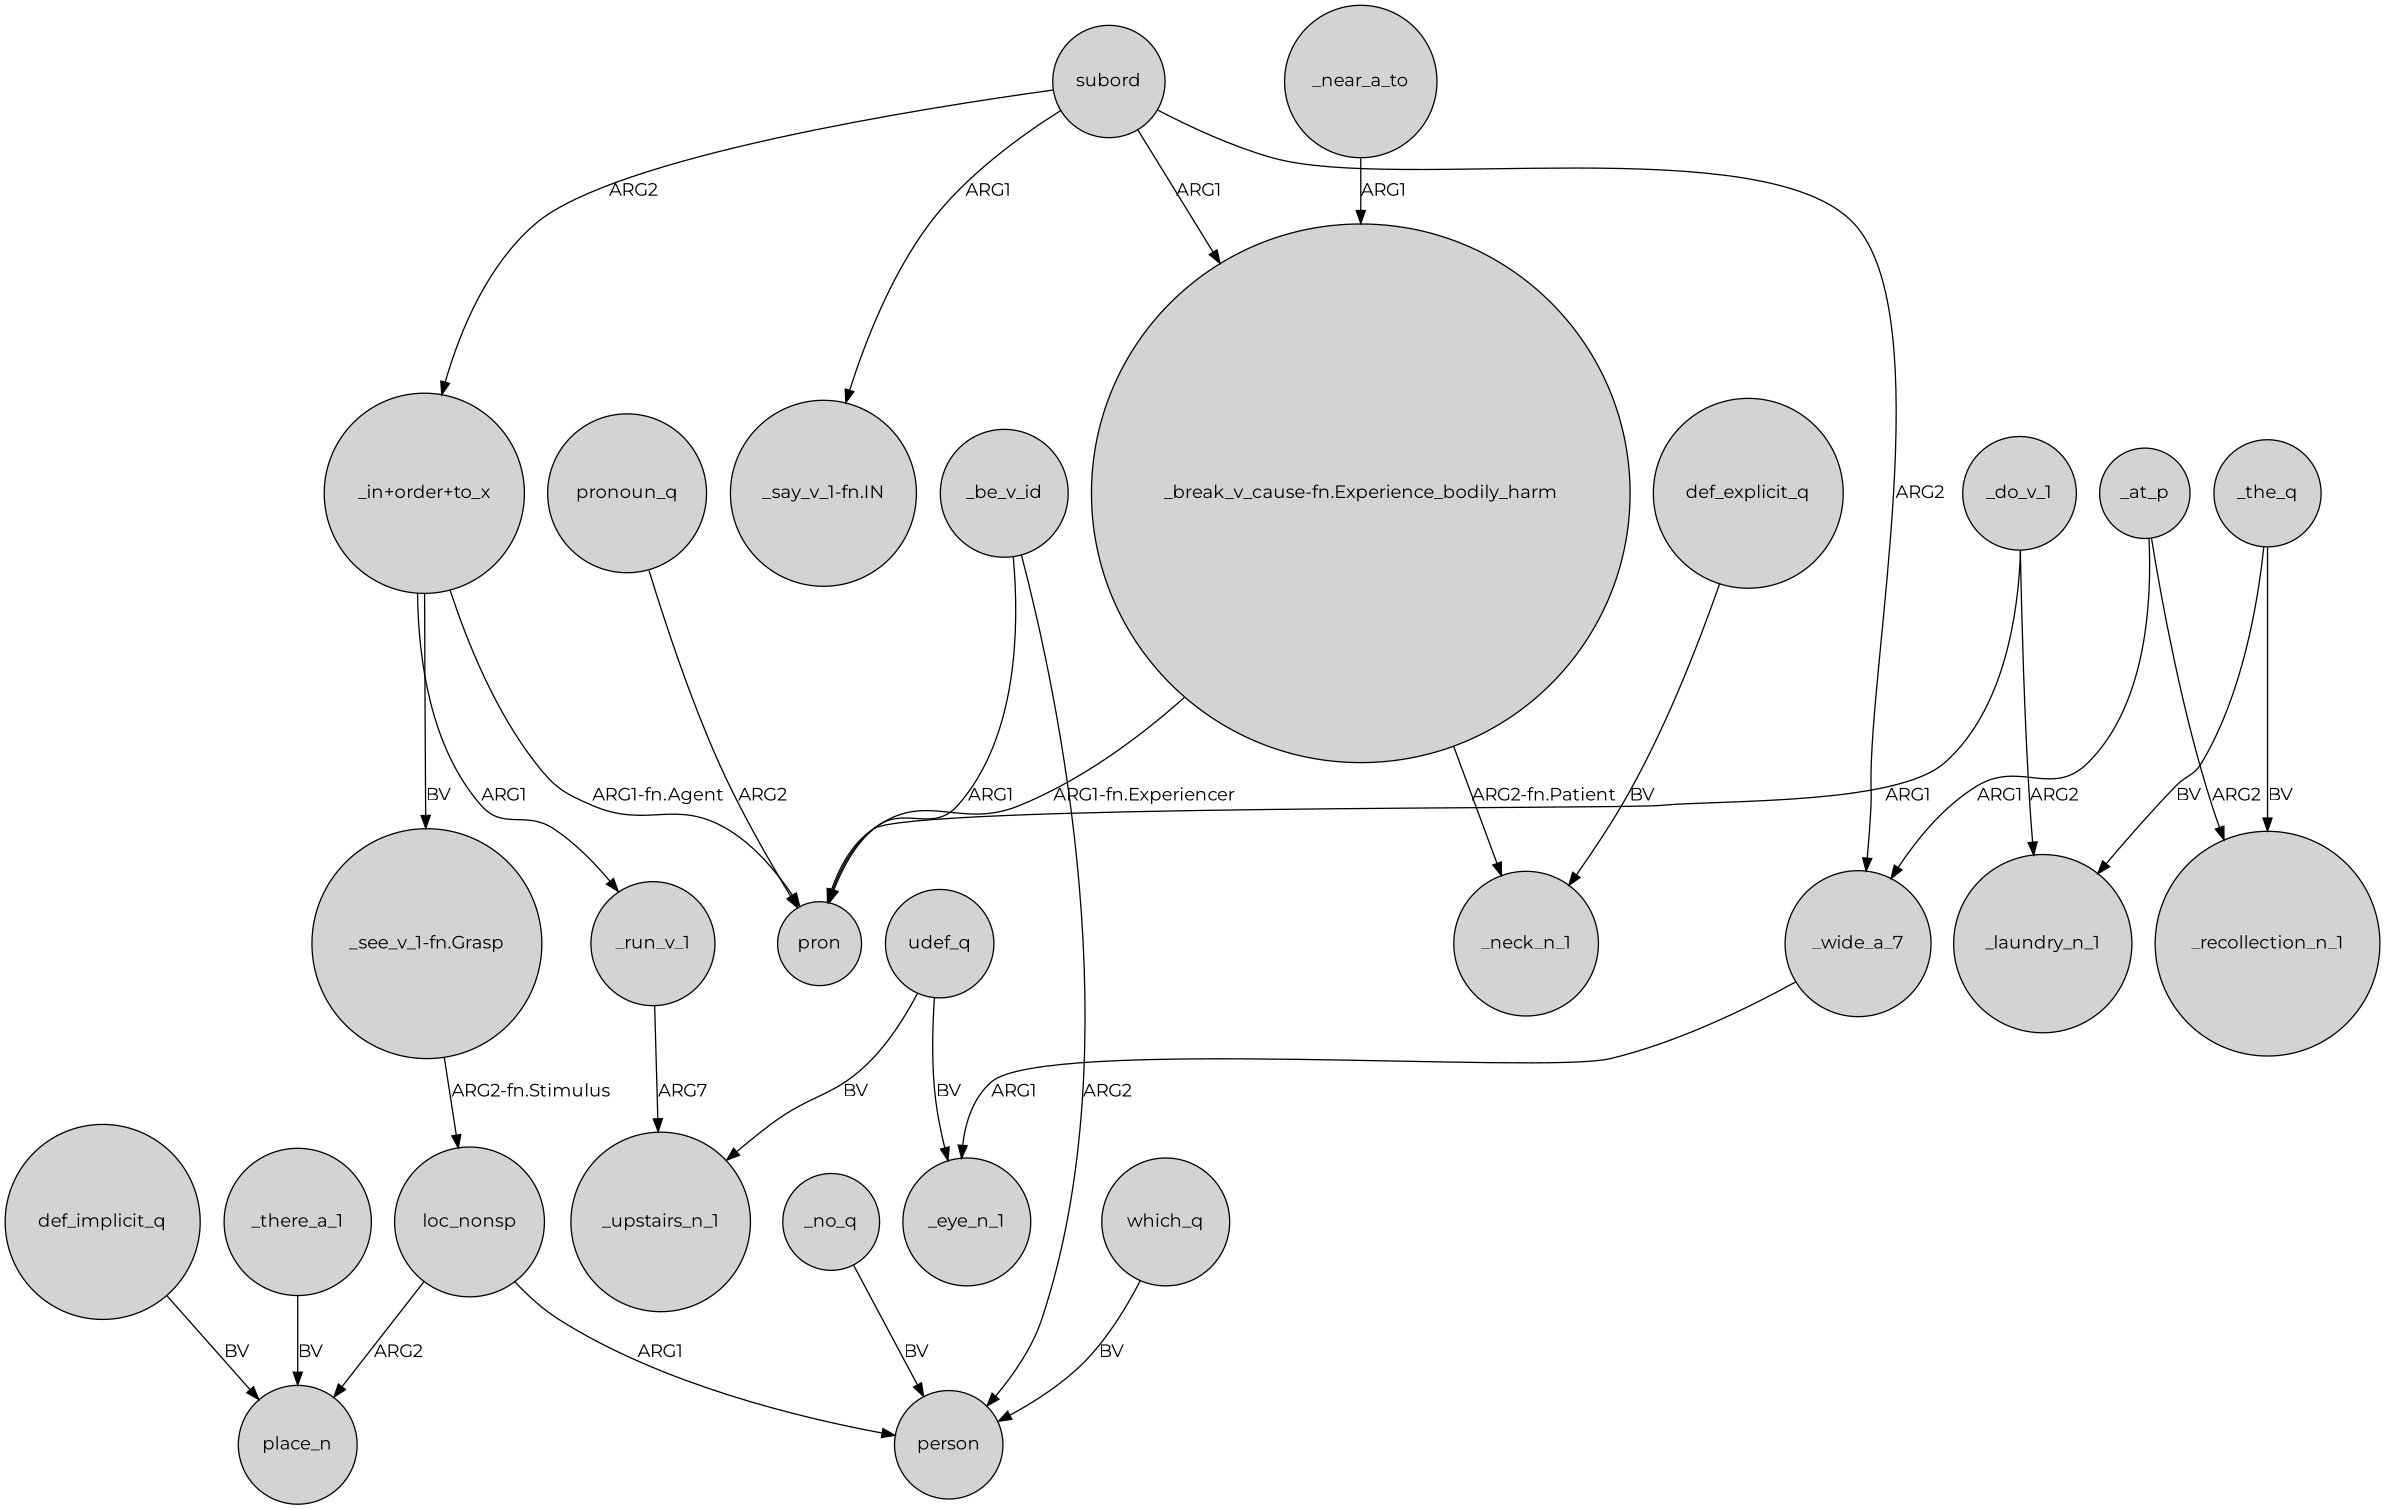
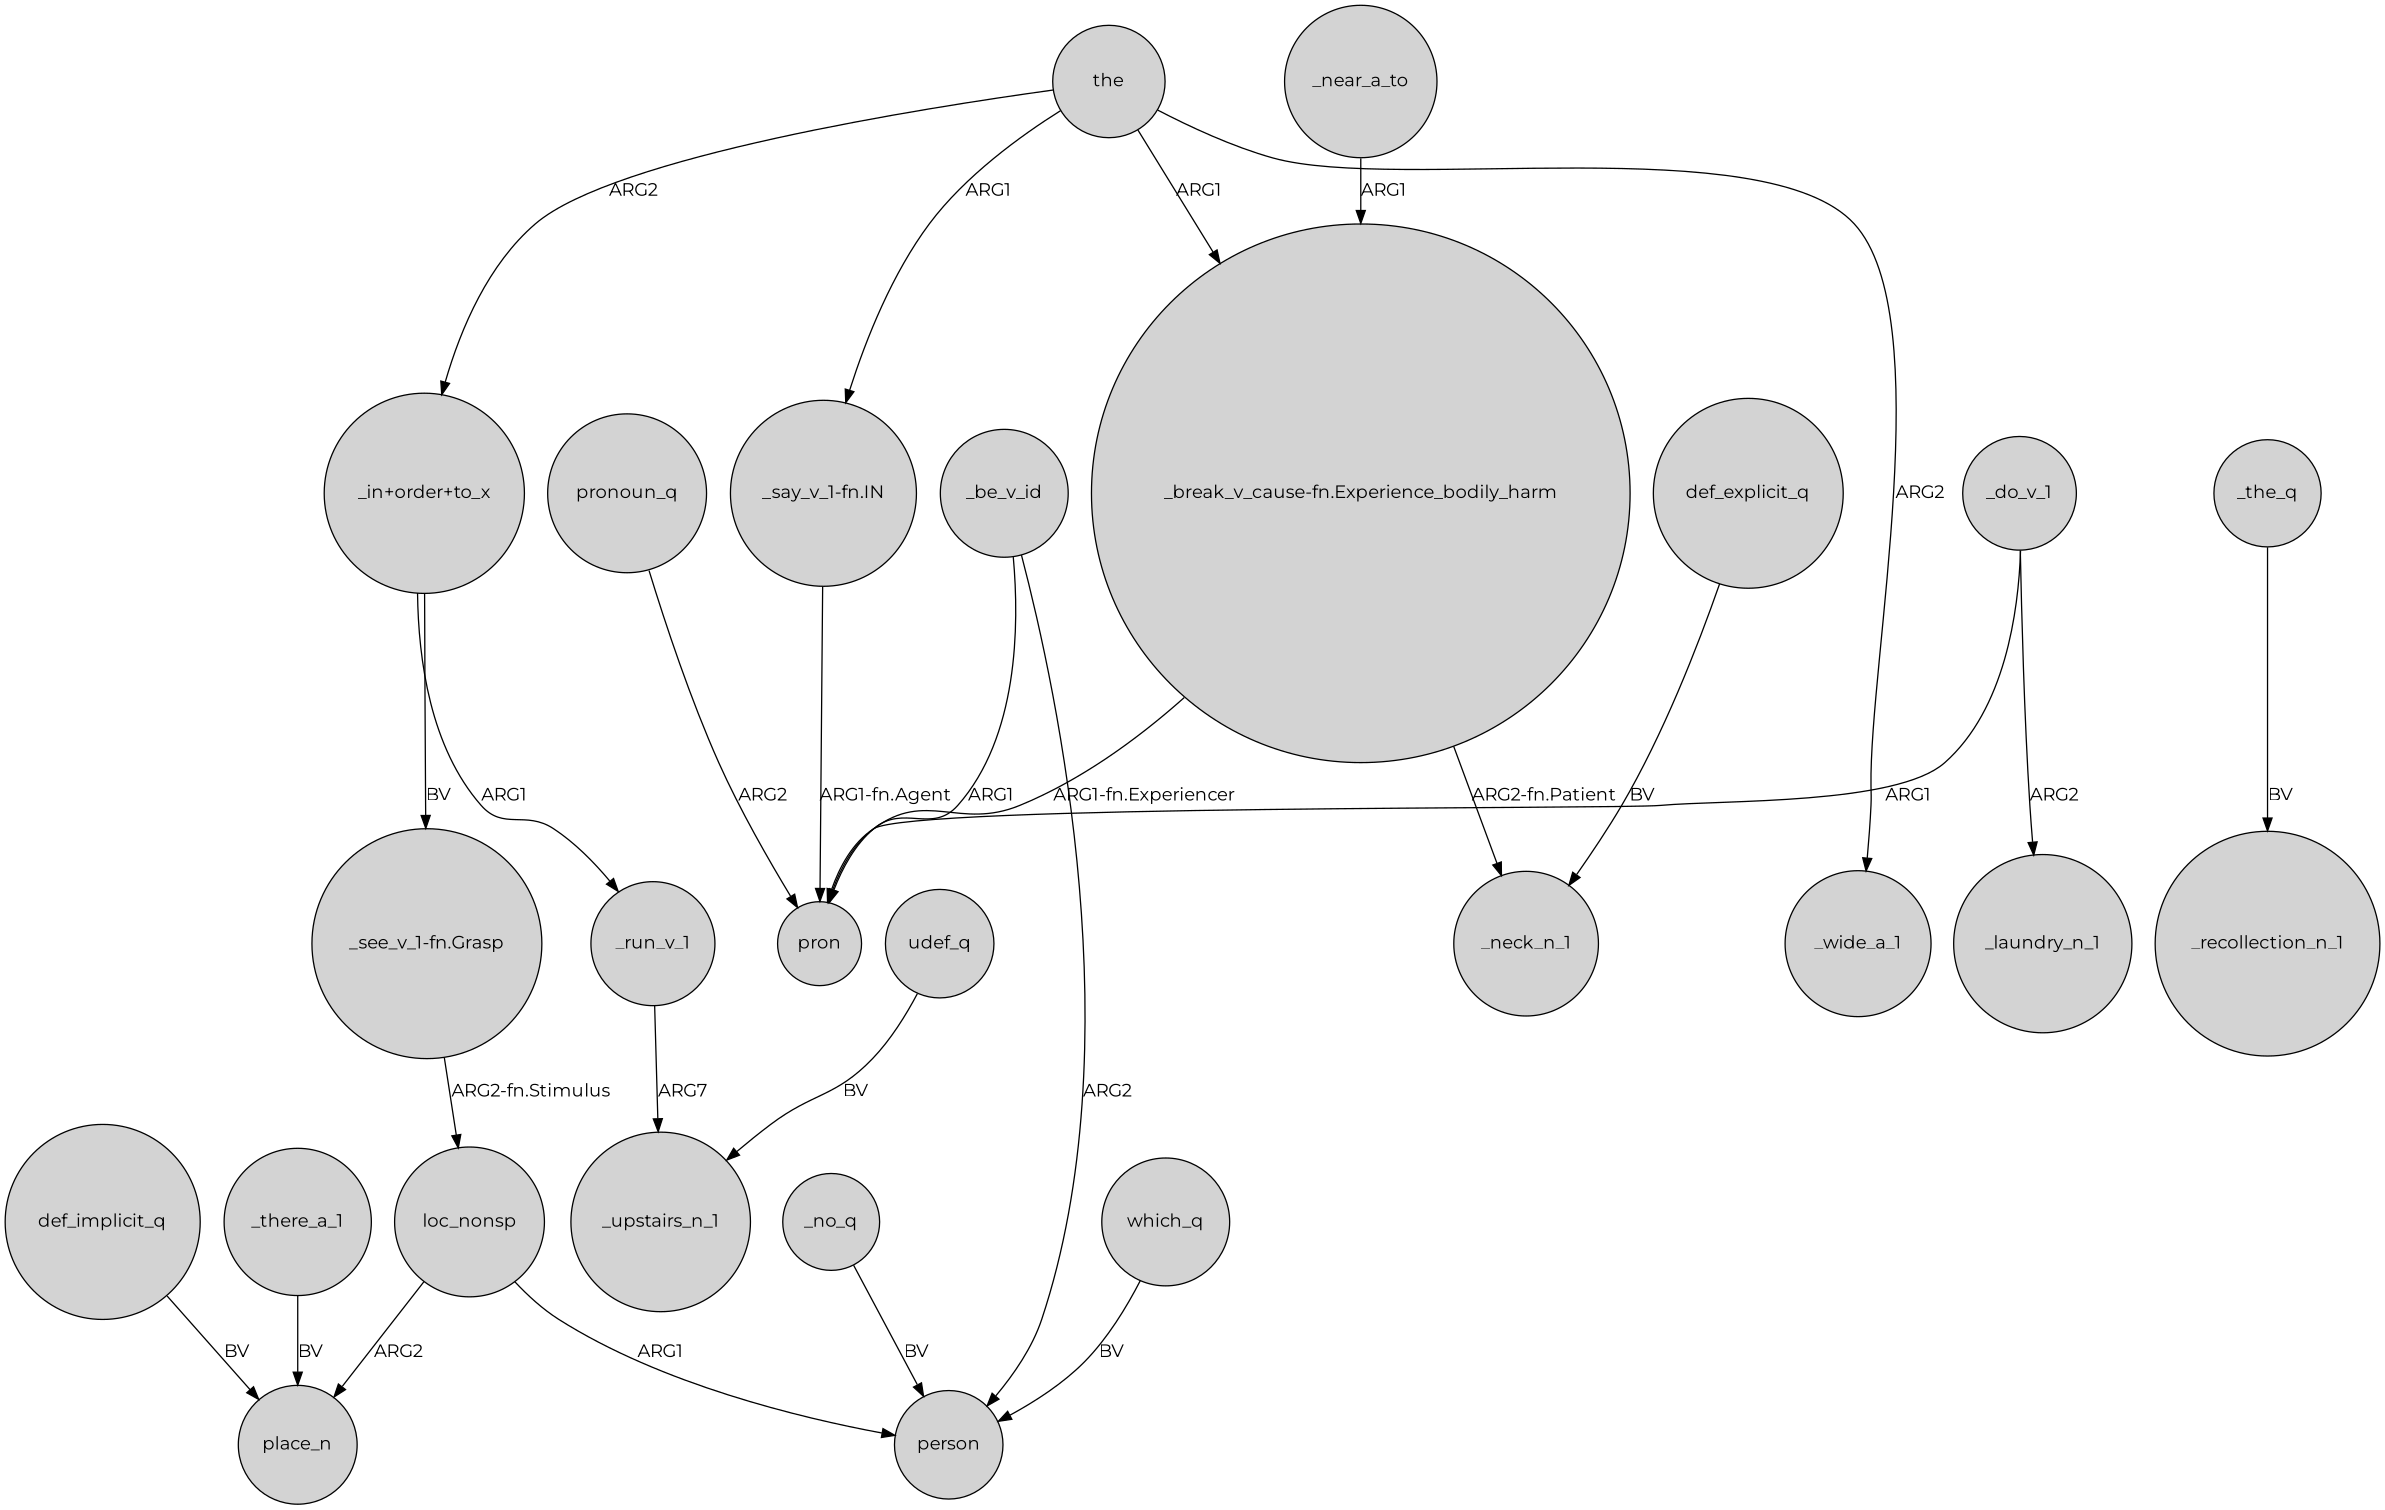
(1109, 82) -> (1109, 82)
(2145, 493) -> none
(2221, 724) -> none
(577, 799) -> (821, 737)
(1858, 944) -> (1858, 944)
(967, 1222) -> none
